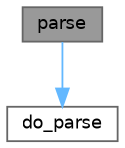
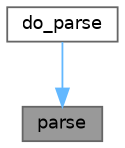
(62, 65) -> (62, 65)
